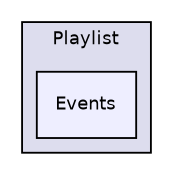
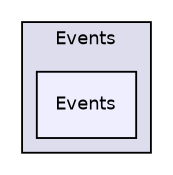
(86, 40) -> (86, 40)
